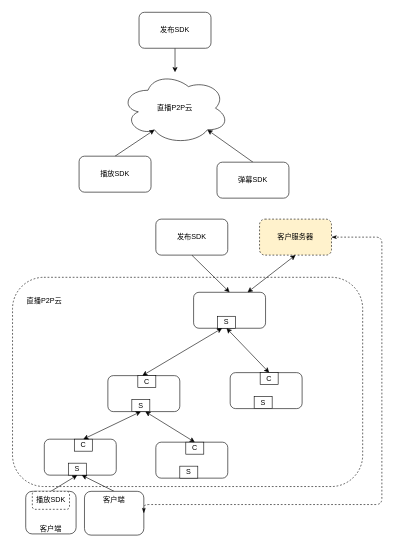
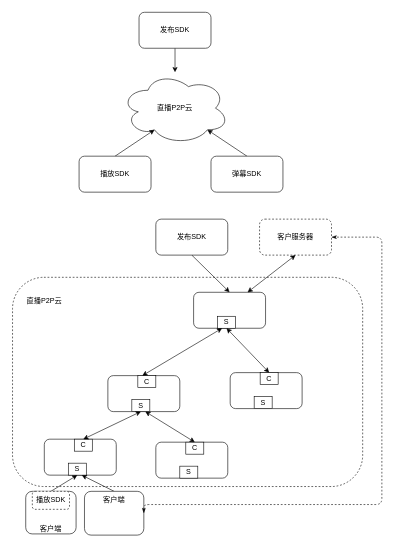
(253, 180) -> (247, 174)
(296, 237) -> (296, 237)
